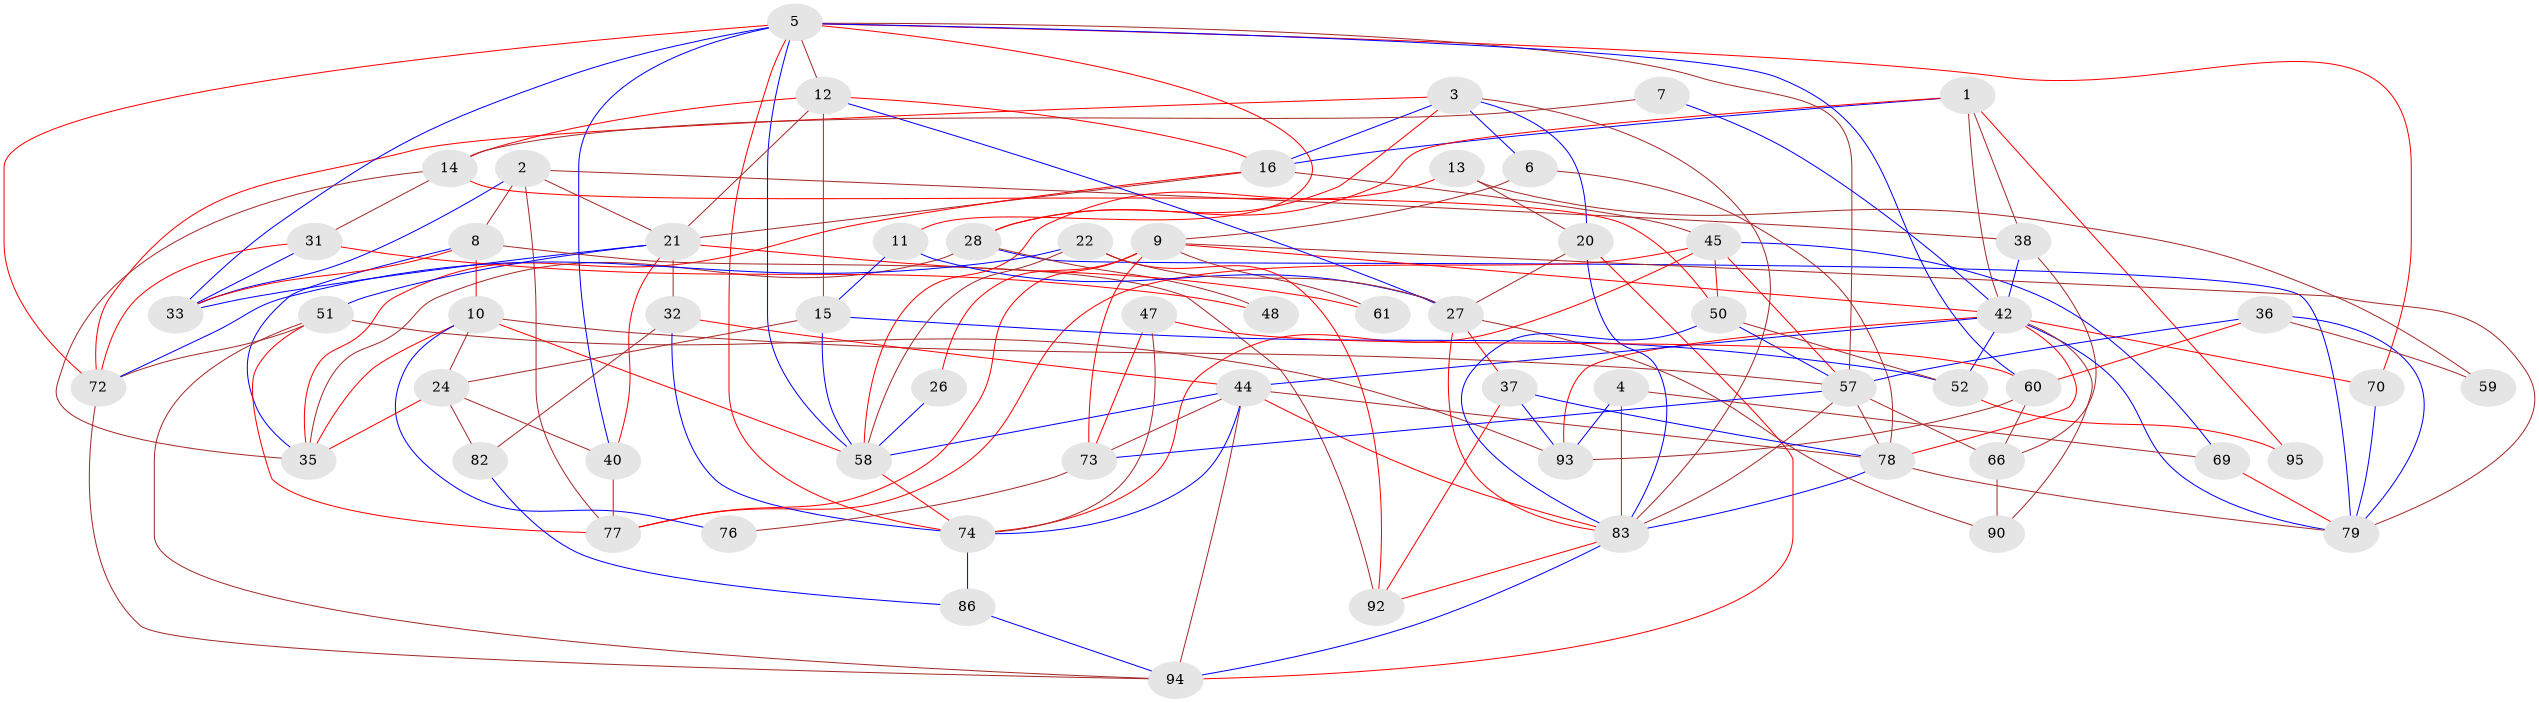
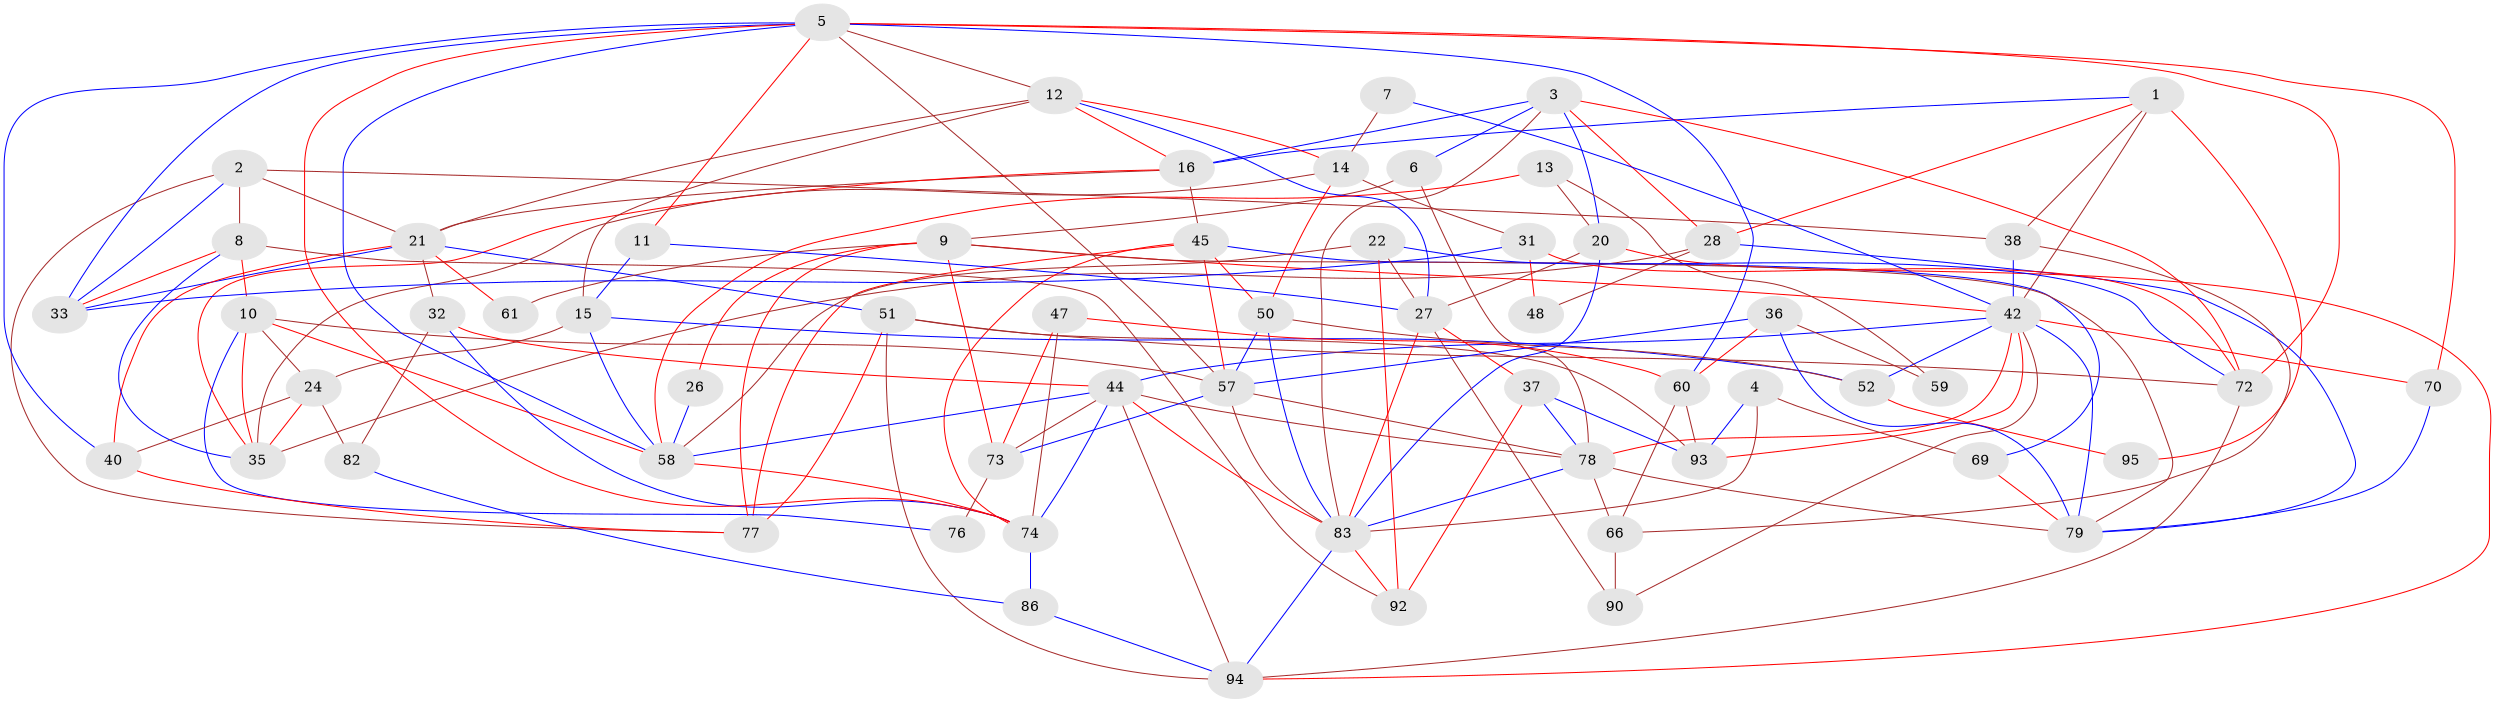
(1905, 416) -> (1602, 497)
